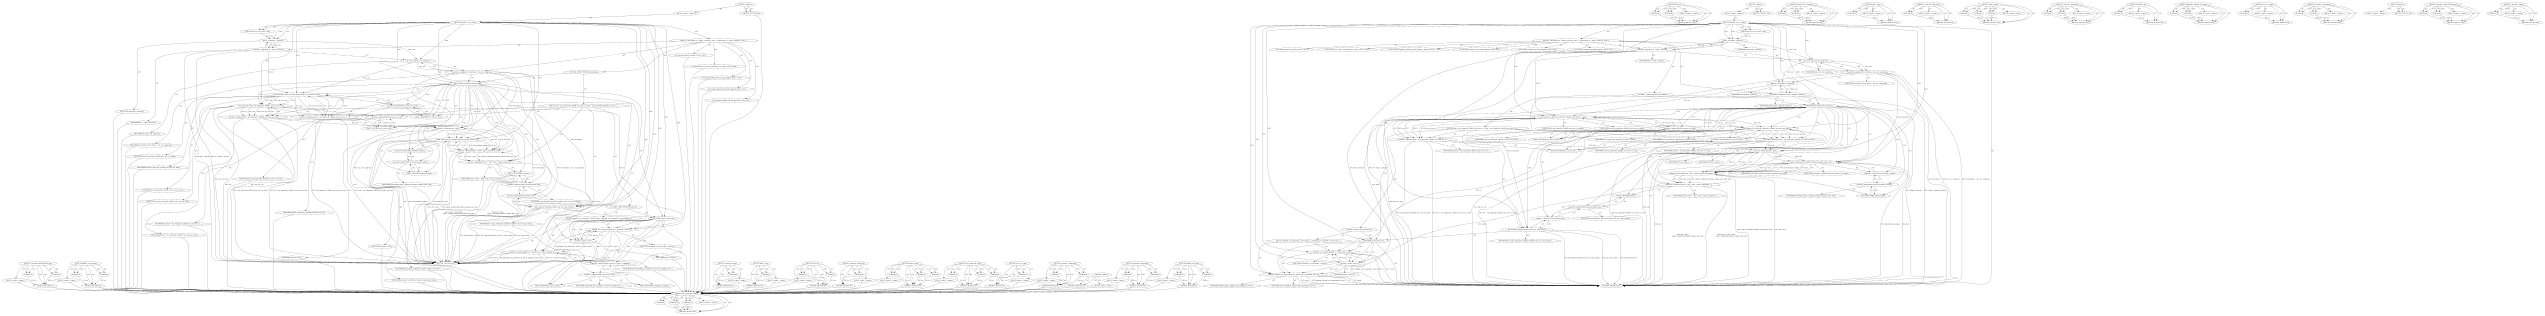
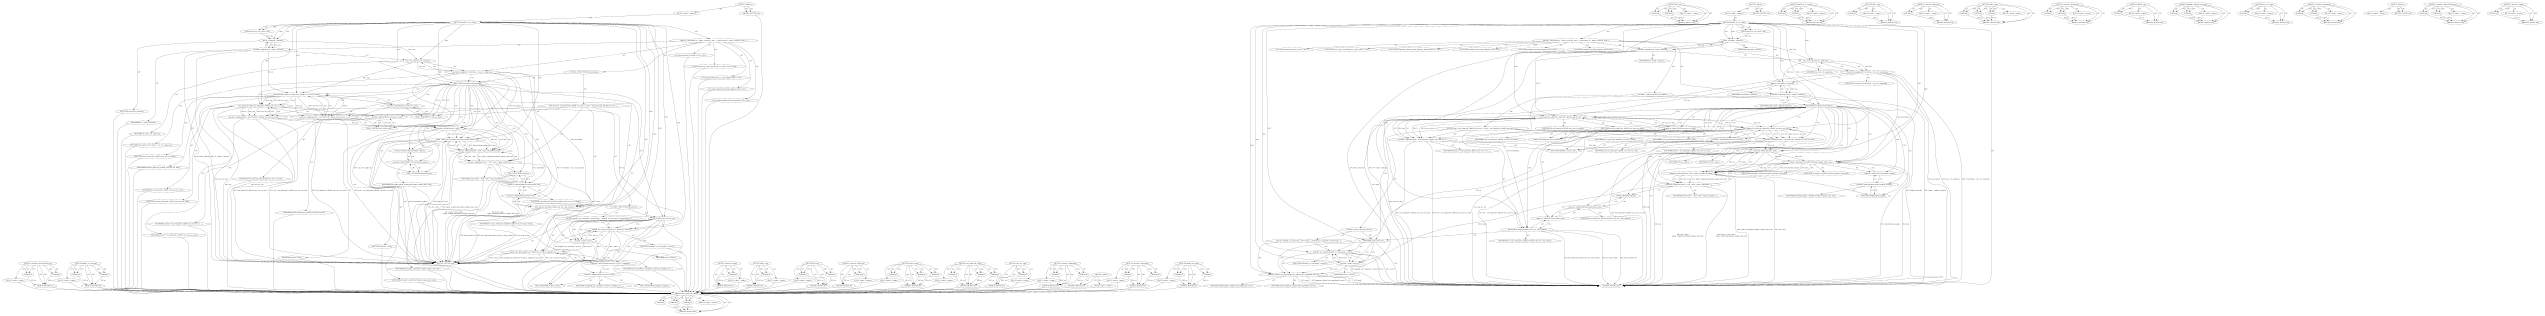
(1776, 99) -> (1786, 102)
(625, 275) -> none
